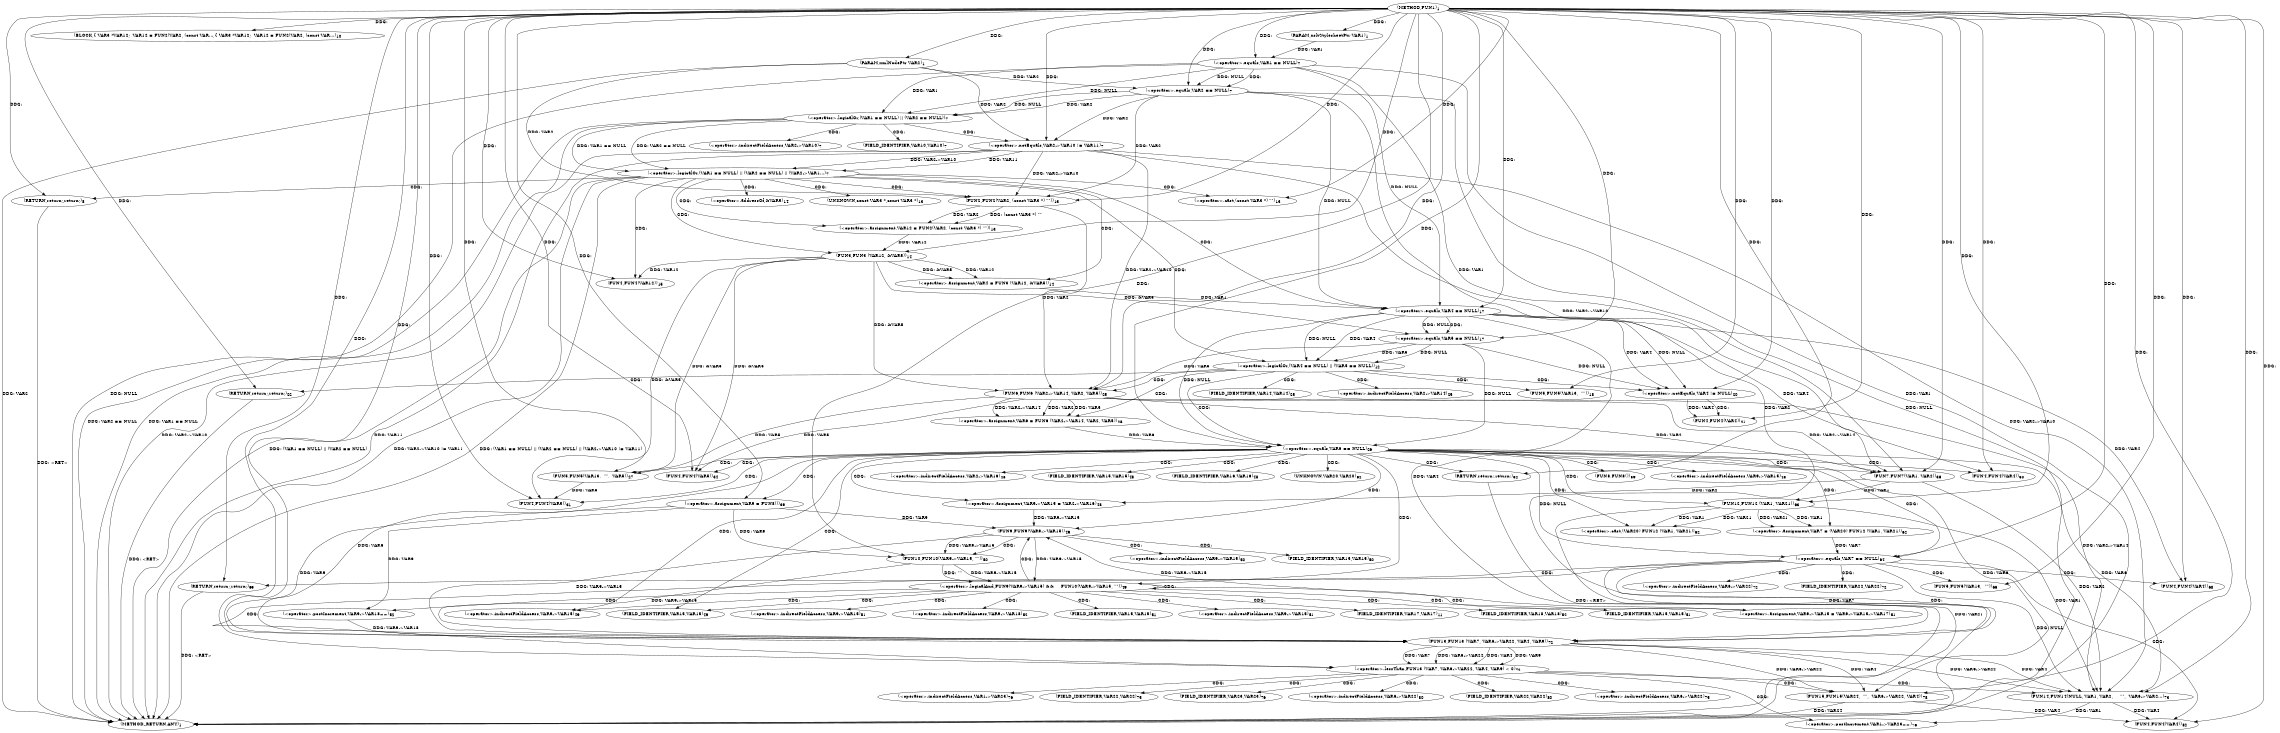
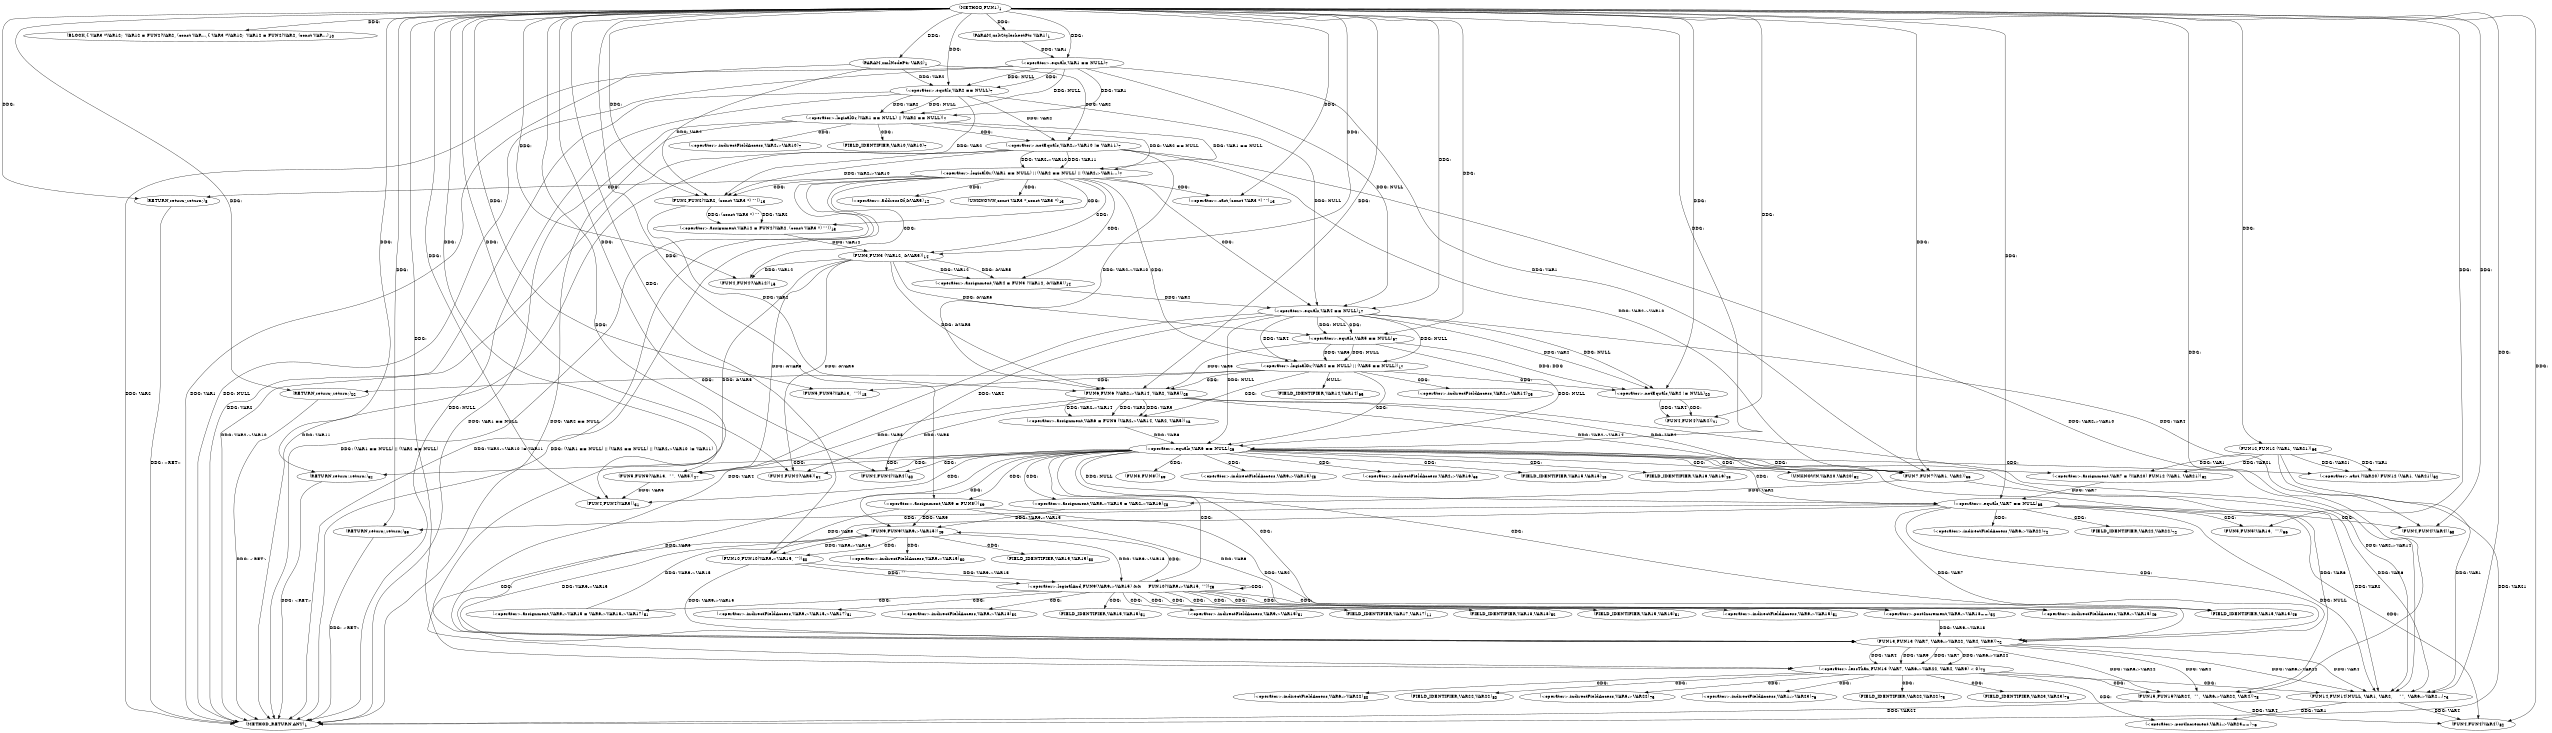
(1165, 18) -> none
(1214, 298) -> (1178, 298)
(1482, 338) -> (1395, 338)
(1378, 366) -> (1401, 366)
(1592, 366) -> (1551, 366)
(1291, 380) -> (1335, 380)
(1293, 393) -> (1361, 393)
(1557, 461) -> none
(1003, 476) -> (1476, 476)
(1831, 490) -> (1782, 463)
(1845, 492) -> none
(1882, 559) -> (2040, 504)
(313, 573) -> (1277, 573)
none -> (784, 614)
